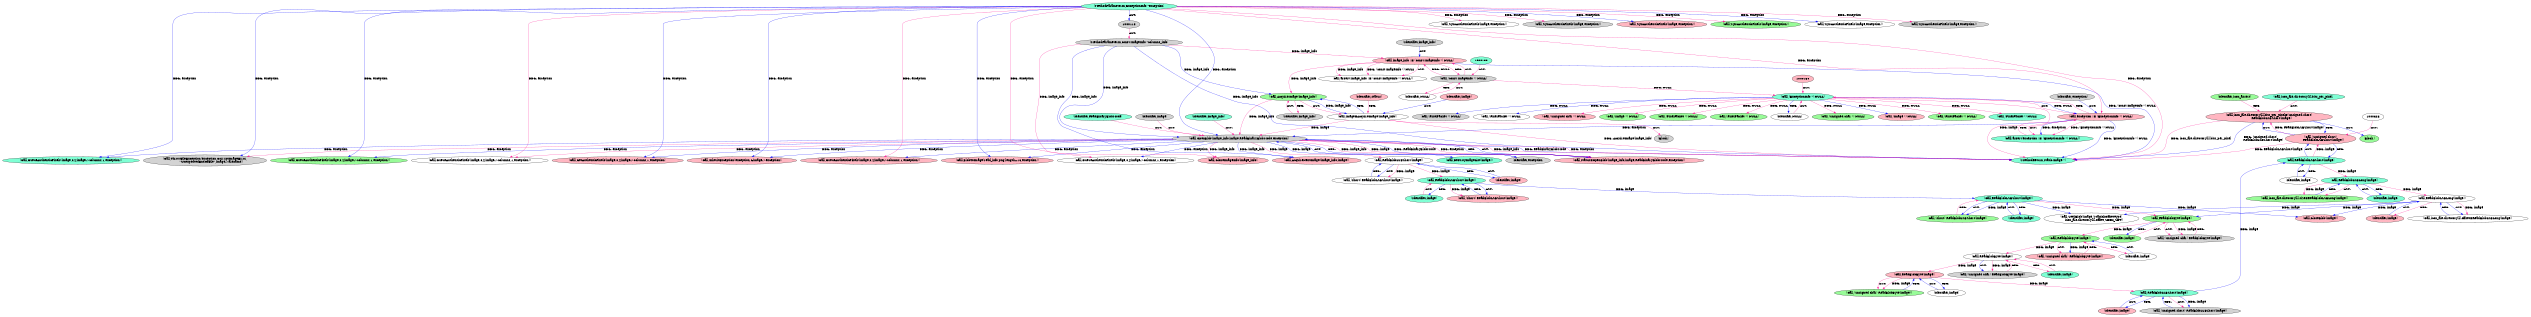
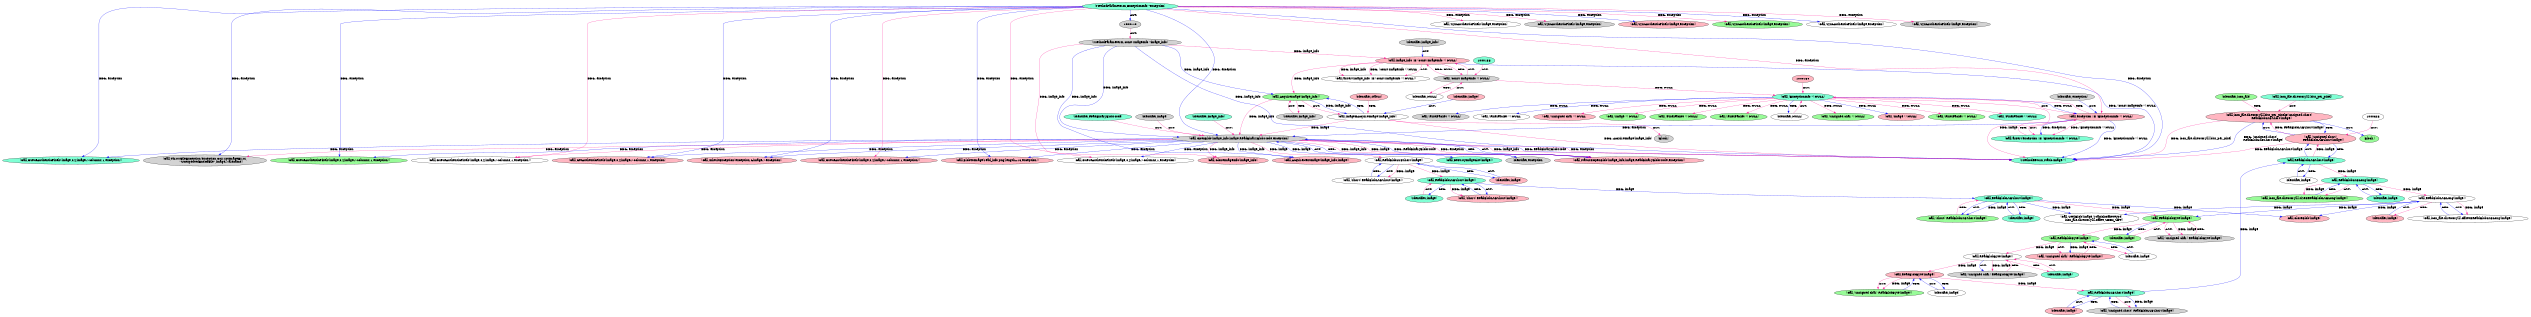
(1729, 39) -> (1729, 39)
(1129, 42) -> (1130, 42)
(2235, 97) -> (2236, 97)
